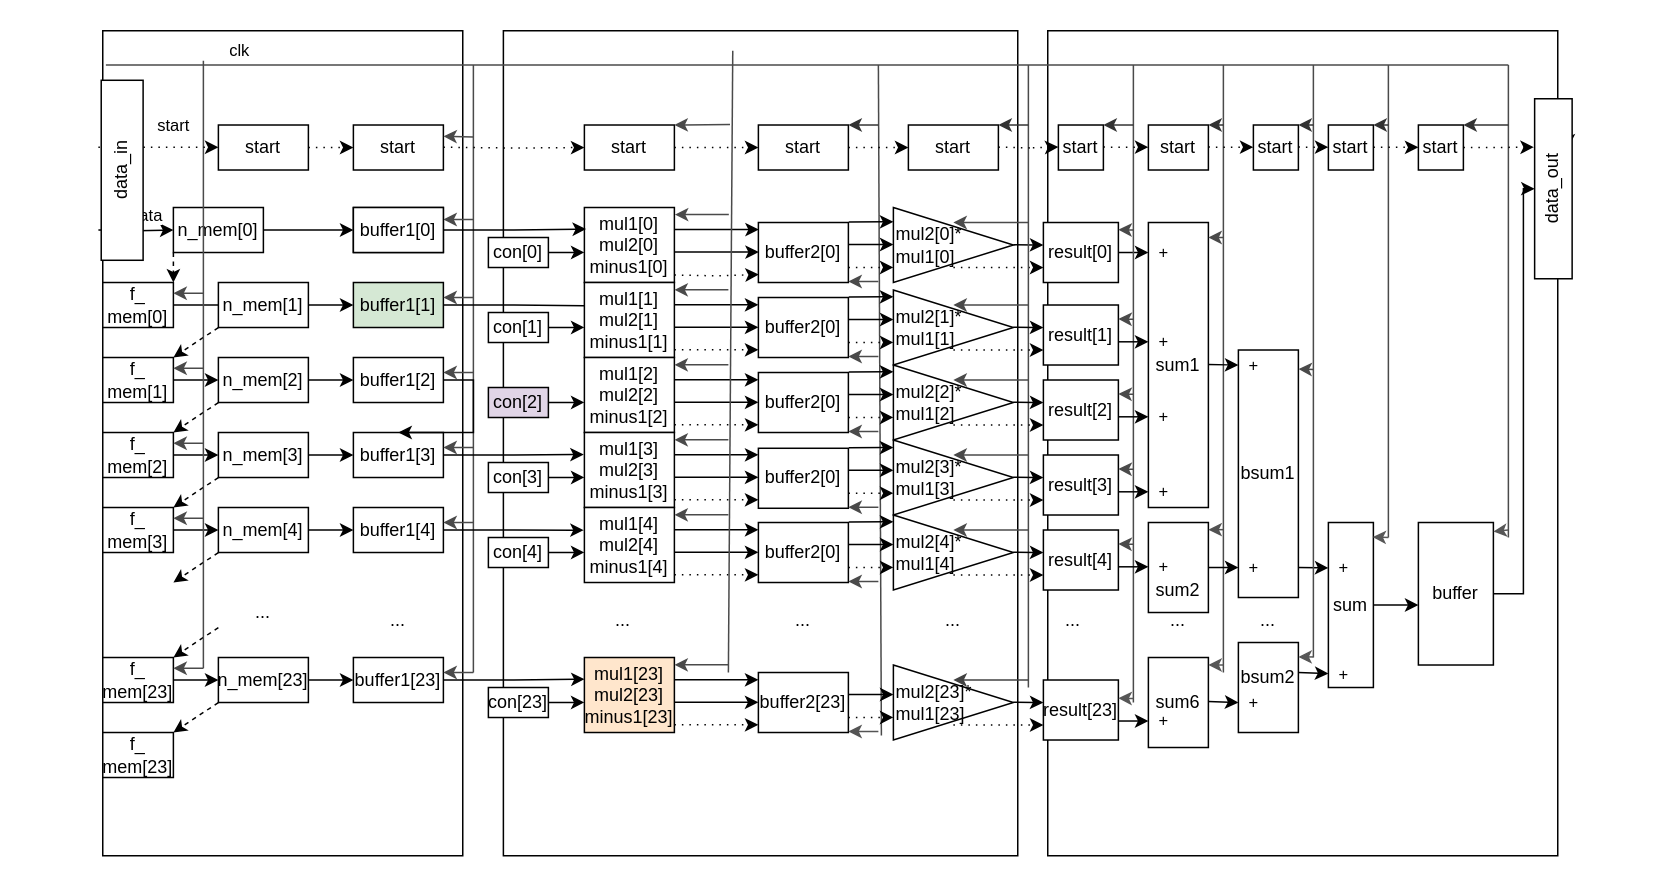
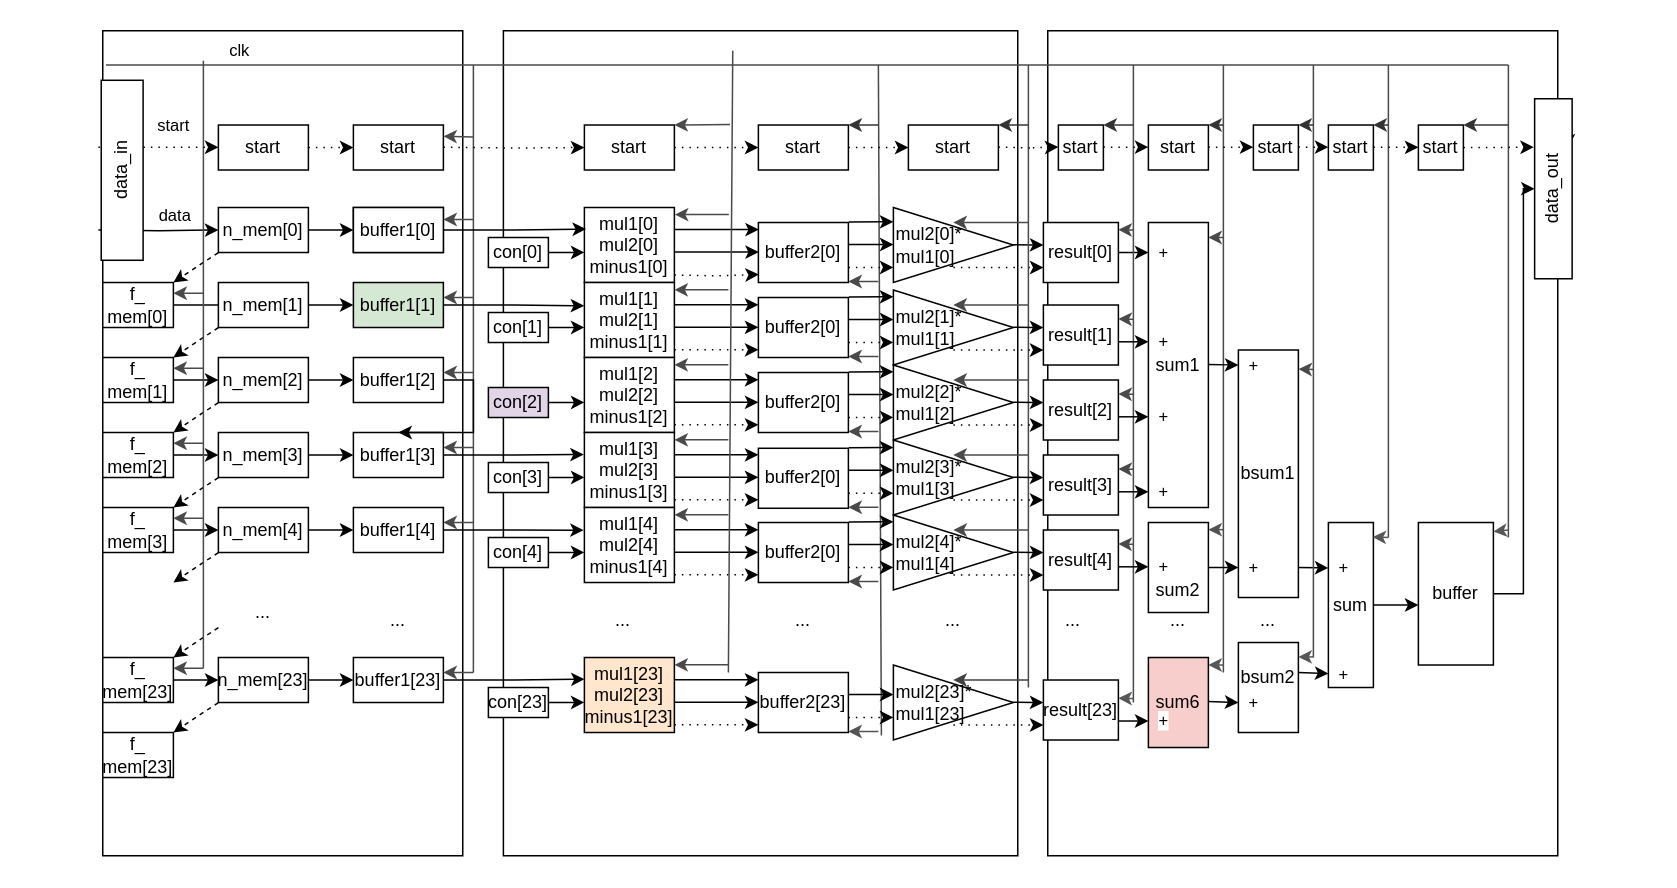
(218, 230) -> (263, 230)
(576, 306) -> (572, 306)
(1178, 703) -> (1178, 703)
